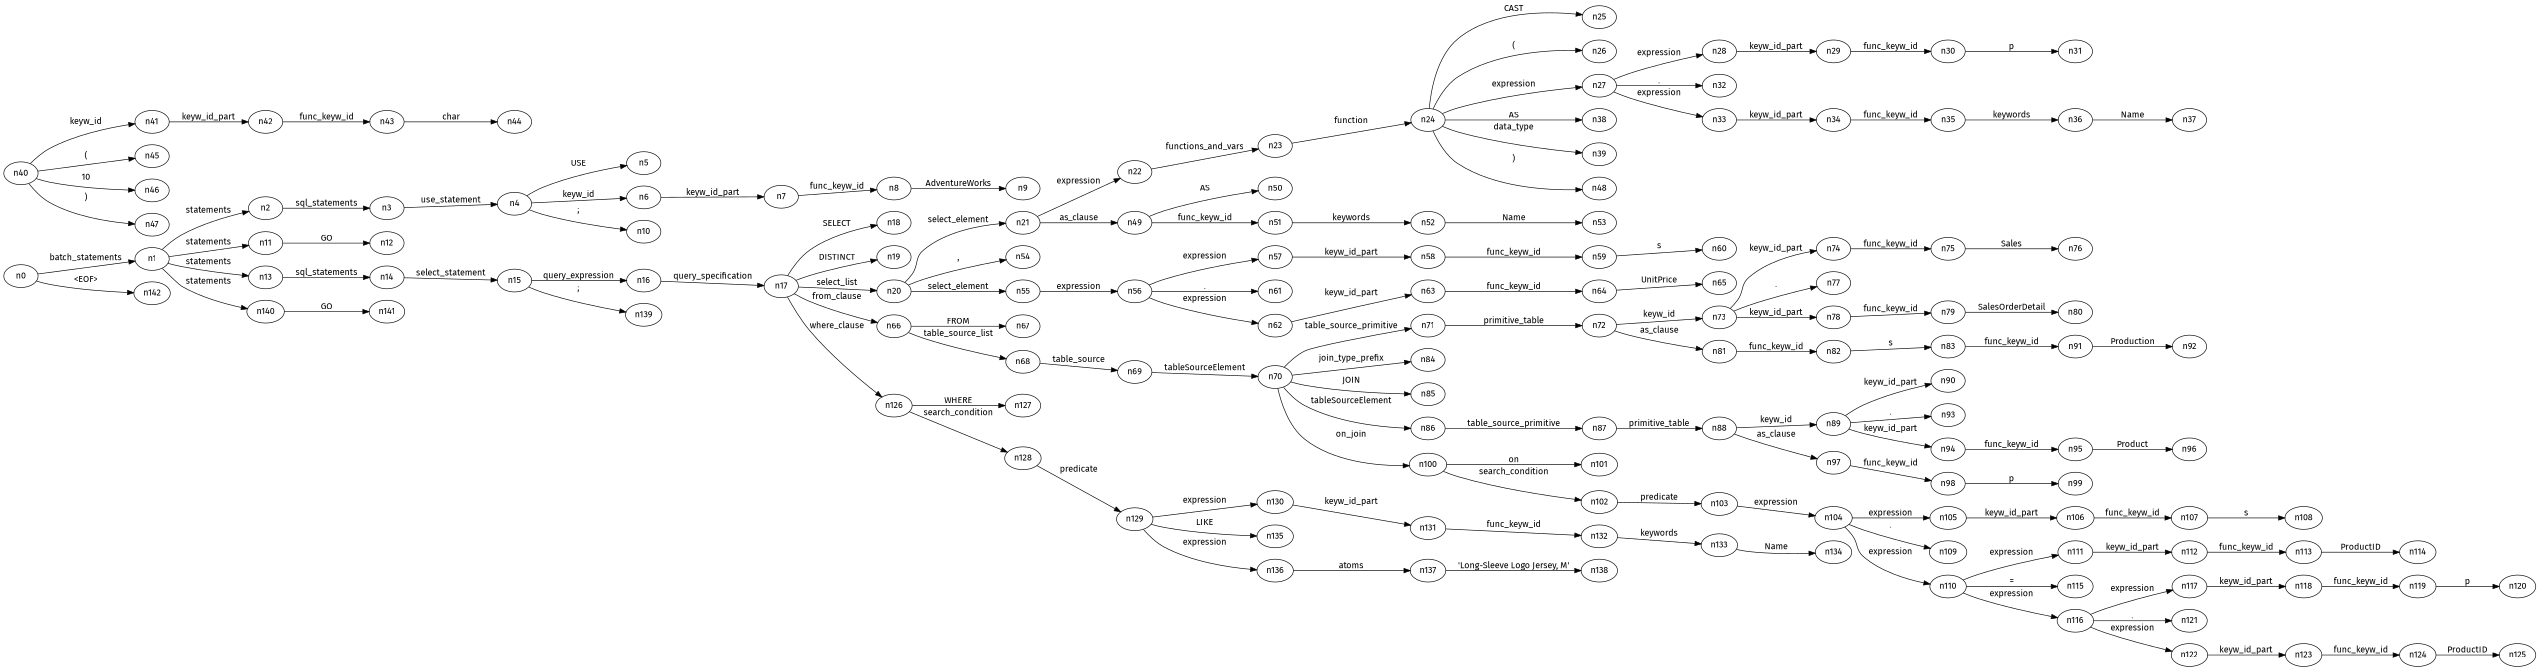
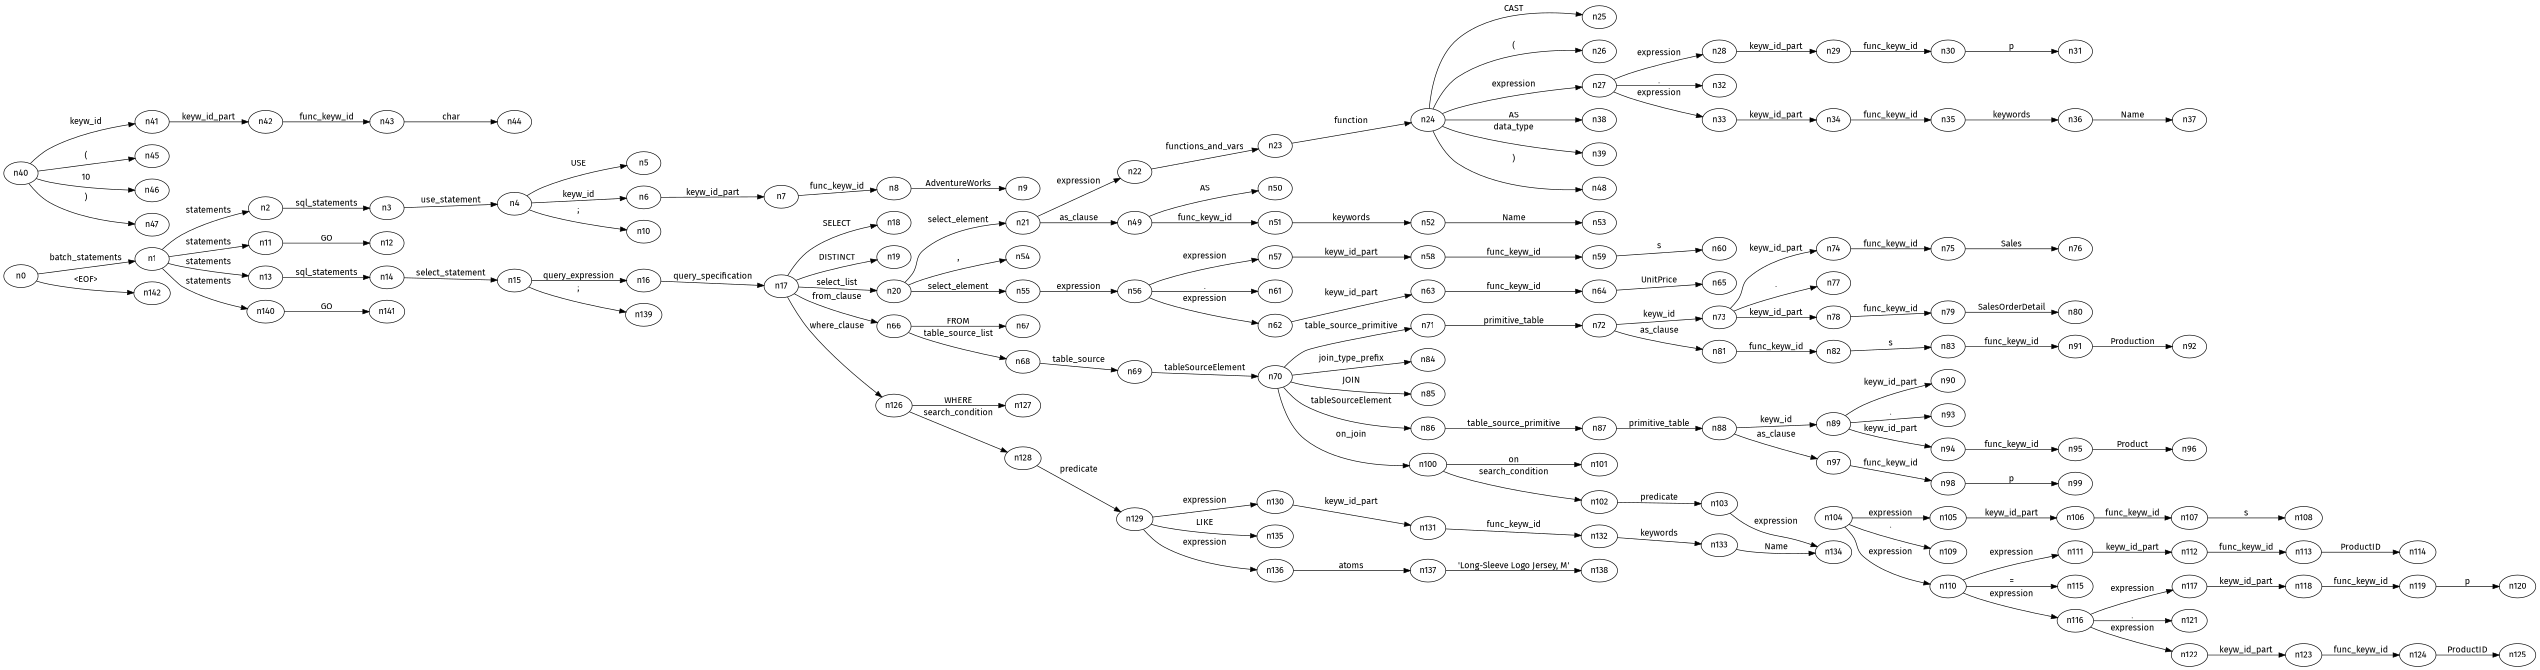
(1773, 511) -> (1769, 534)
